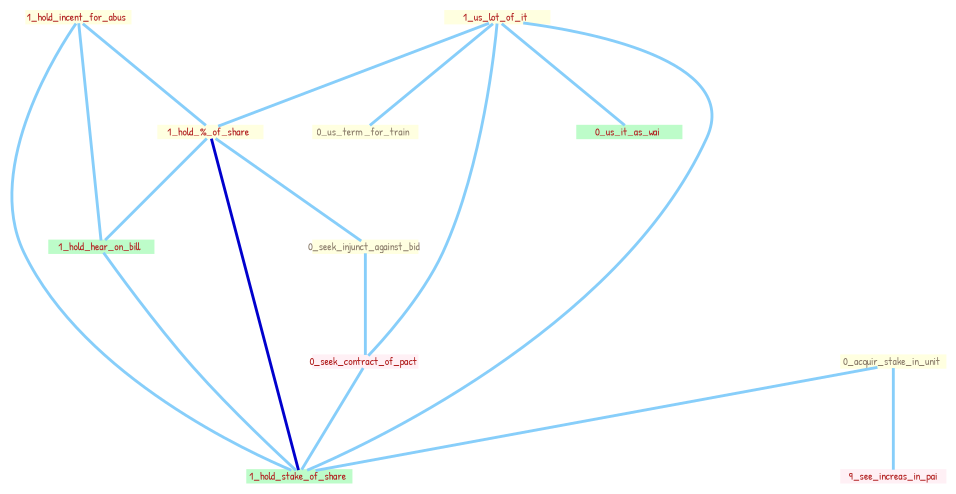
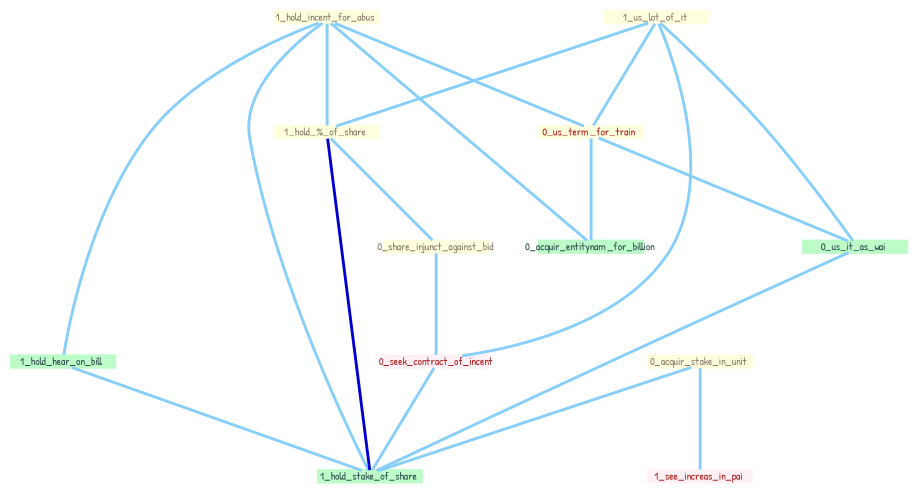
(78, 17) -> (327, 17)
(497, 17) -> (657, 17)
none -> (447, 70)
(210, 132) -> (327, 132)
(365, 132) -> (591, 132)
(629, 132) -> (855, 247)
(156, 189) -> none
none -> (723, 189)
(101, 247) -> (63, 362)
(365, 247) -> (436, 247)
none -> (591, 247)
(626, 254) -> (612, 361)
(365, 362) -> (436, 362)
(299, 476) -> (370, 476)
(893, 476) -> (700, 476)
